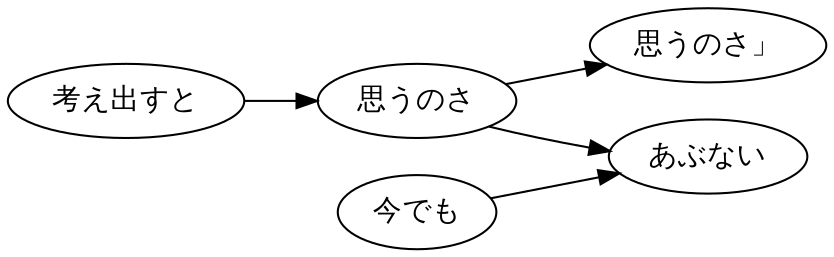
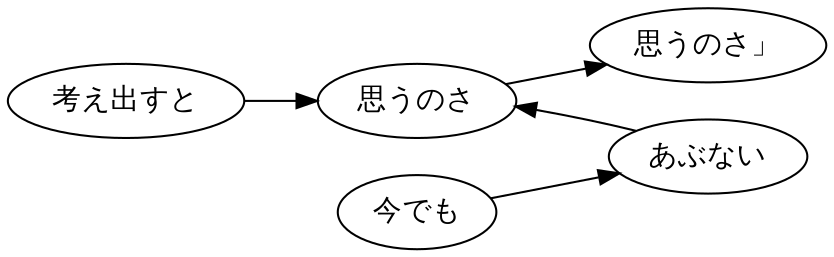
(539, 138) -> (586, 120)
